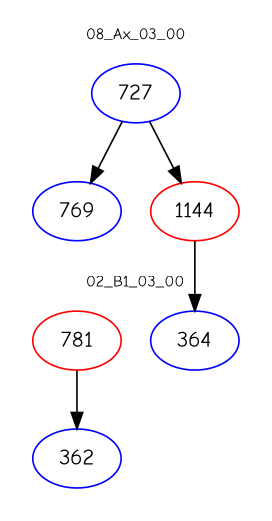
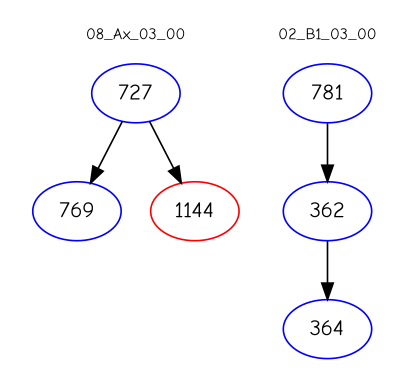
(195, 277) -> (328, 262)
(77, 341) -> (328, 93)
